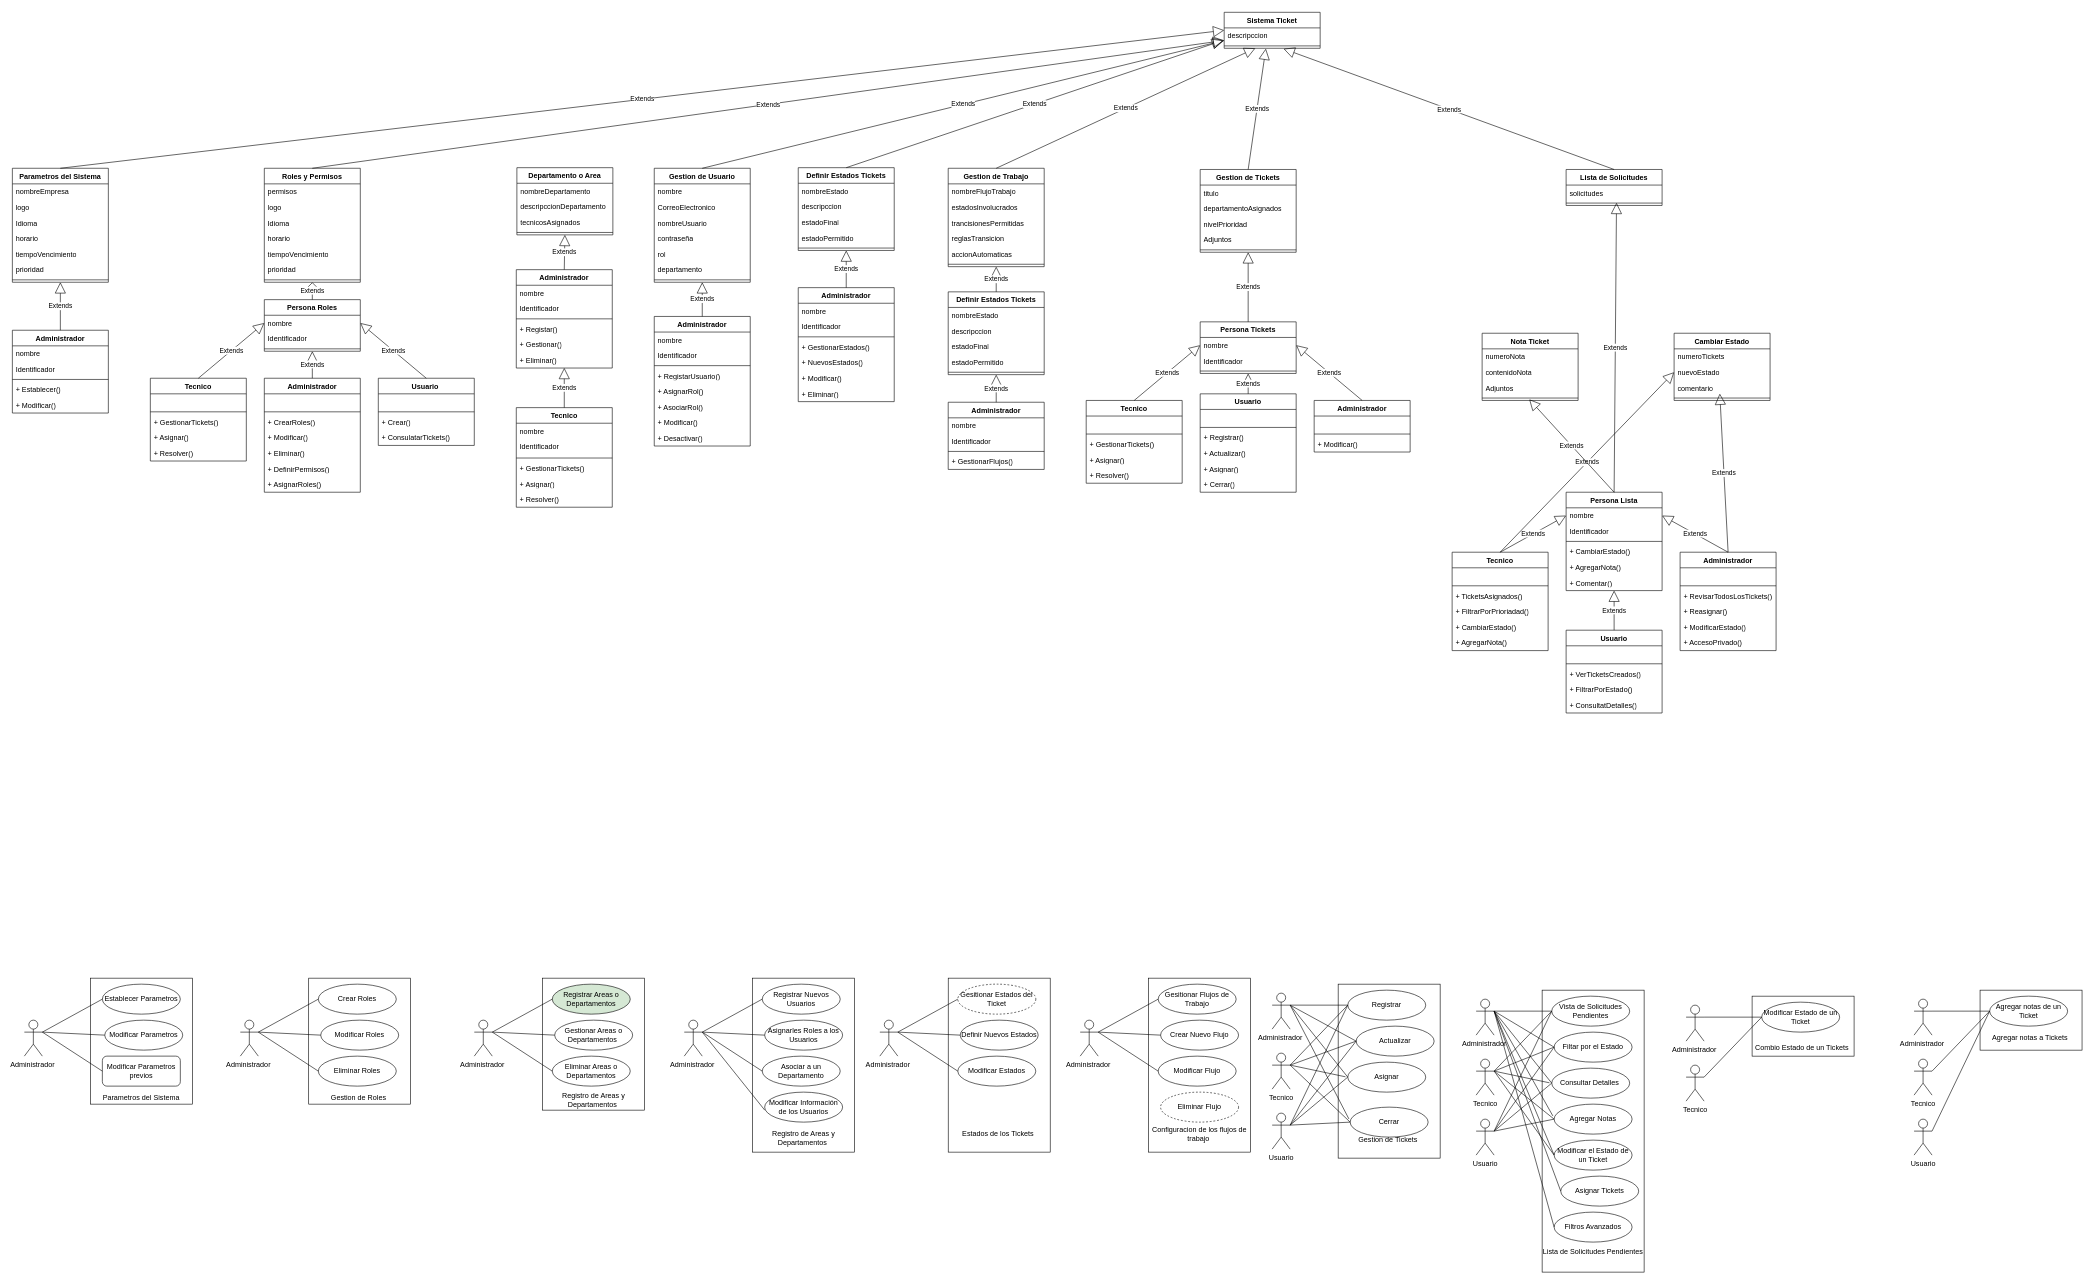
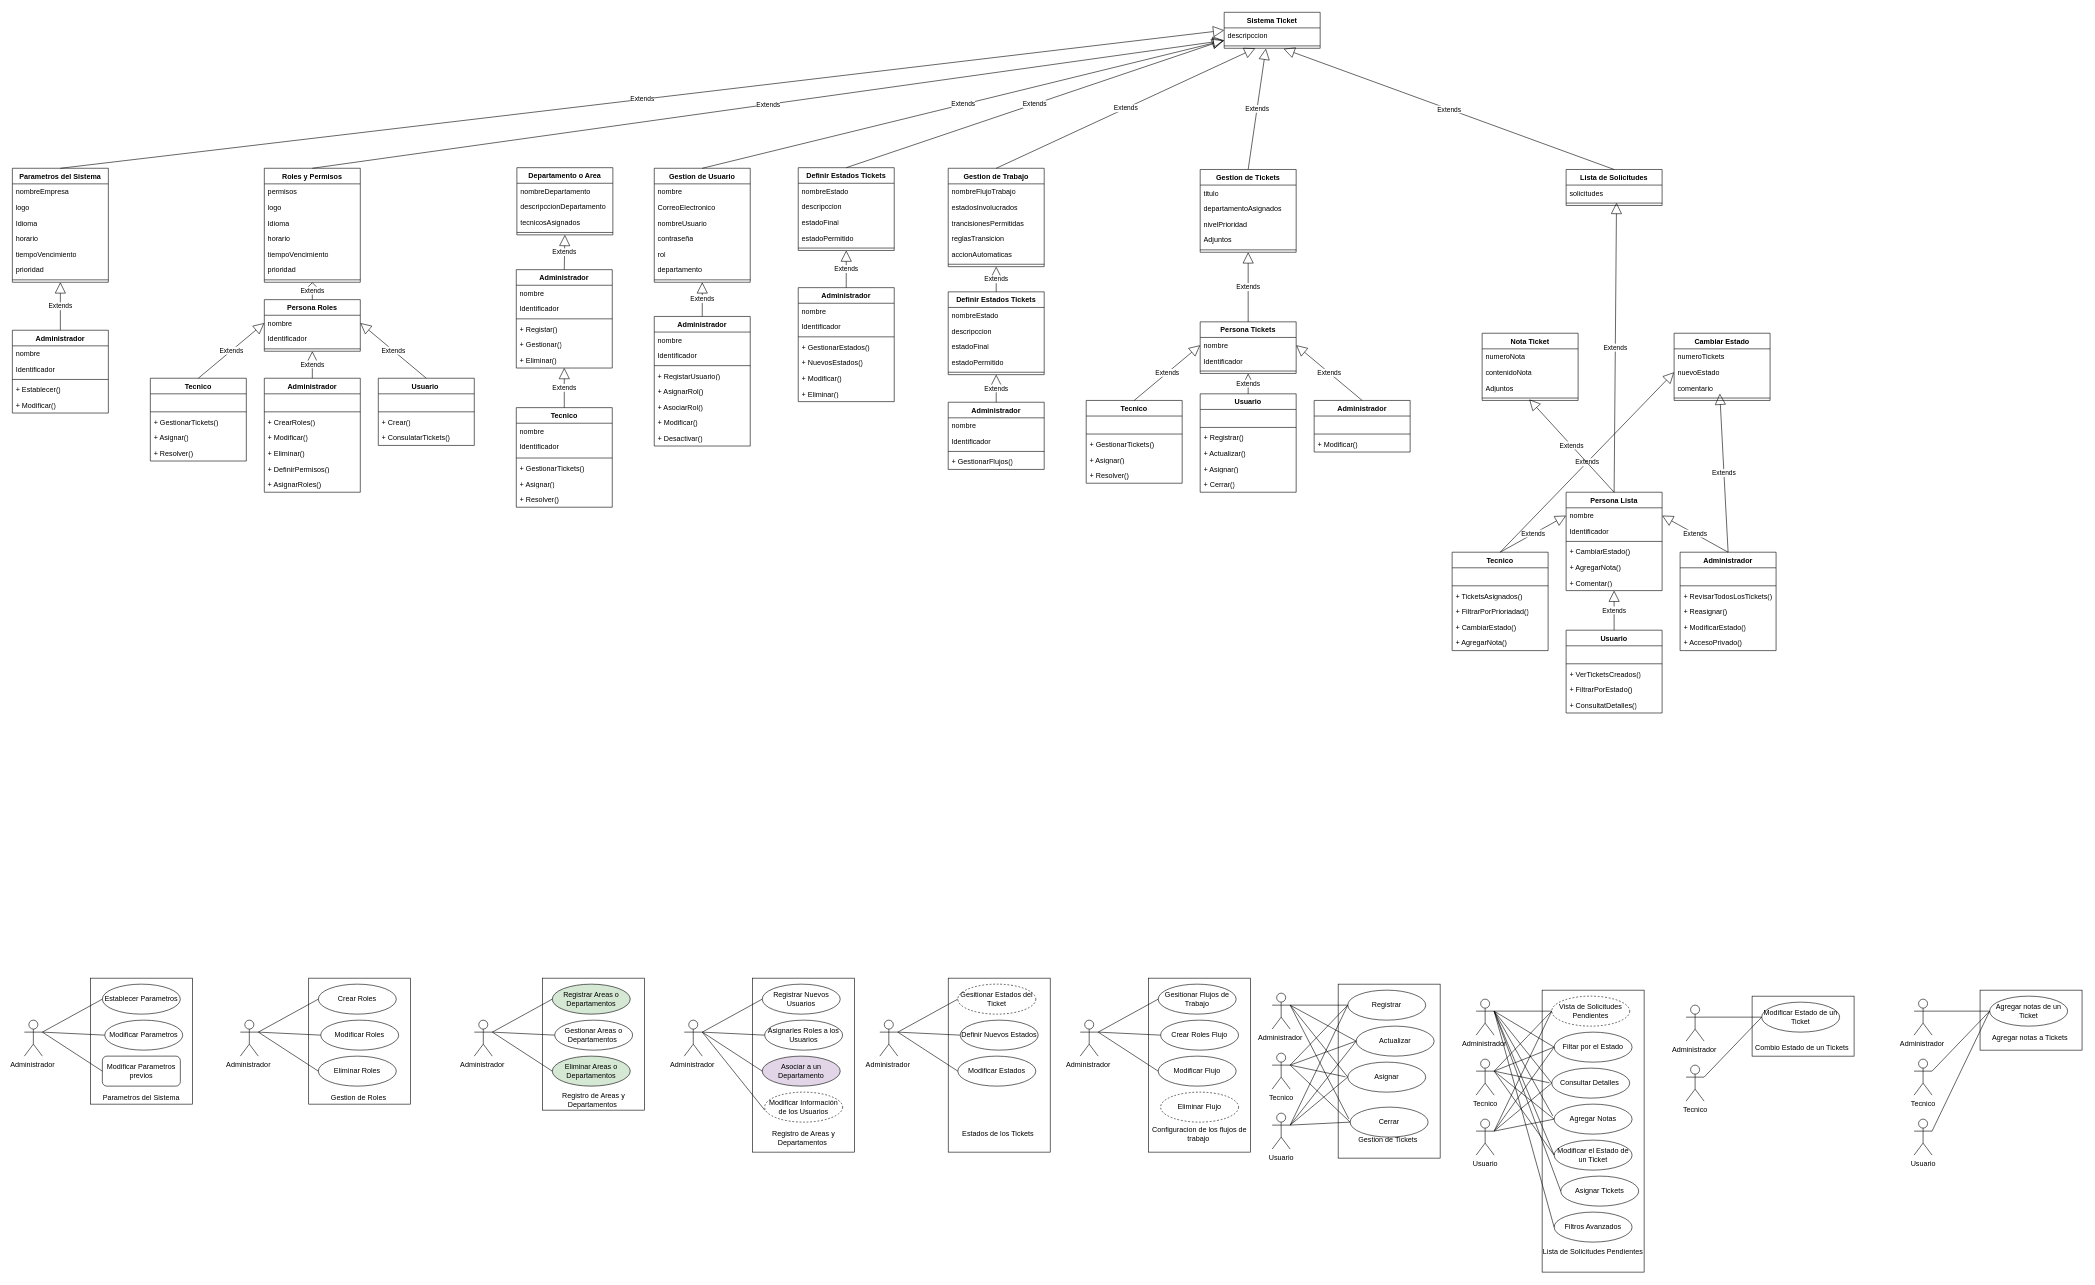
(1591, 1011) -> (1591, 1011)
(1200, 1035) -> (1200, 1035)
(591, 1071) -> (591, 1071)
(801, 1071) -> (801, 1071)
(804, 1107) -> (804, 1107)
